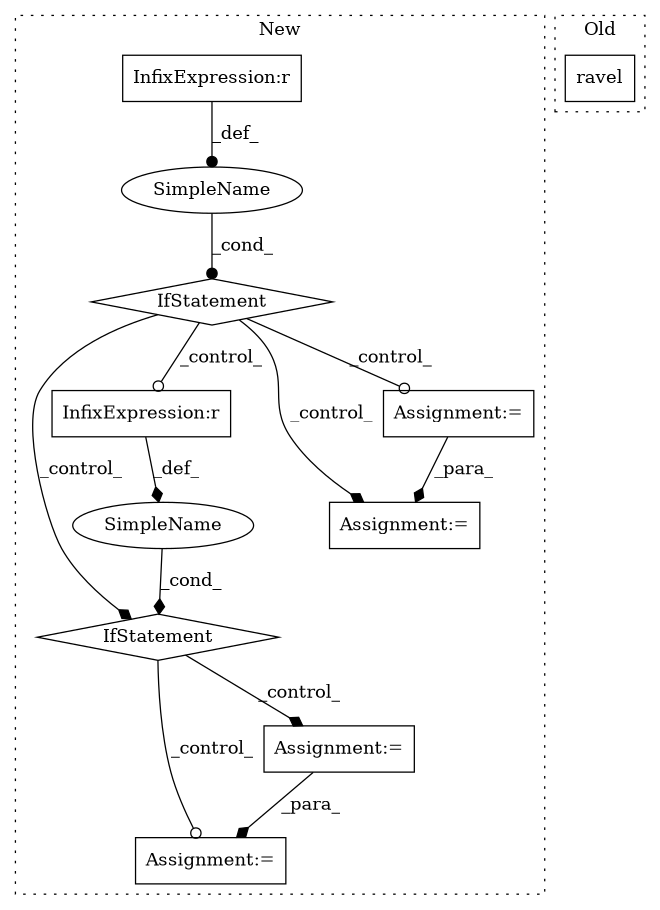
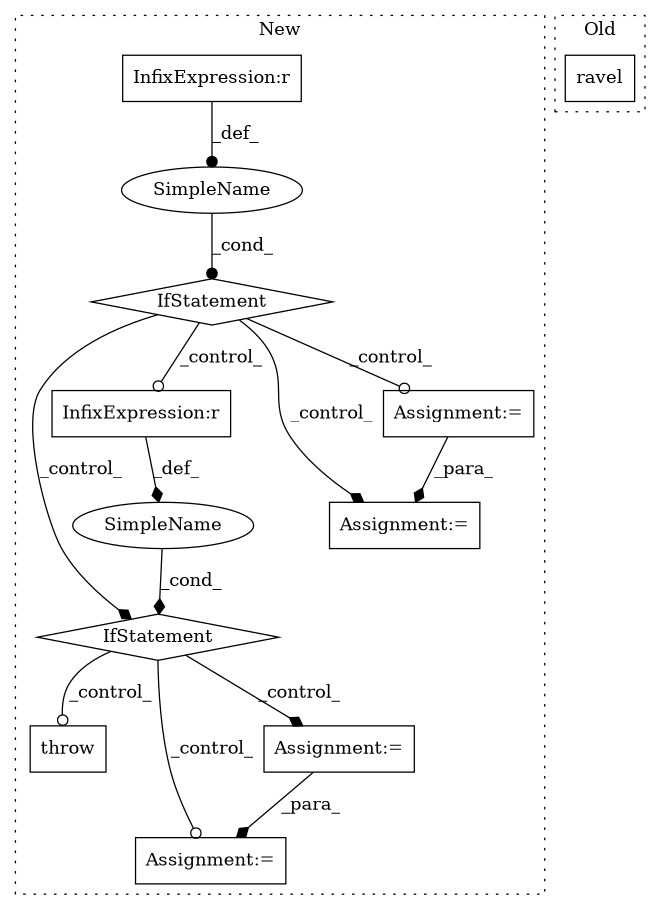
none -> (68, 749)
